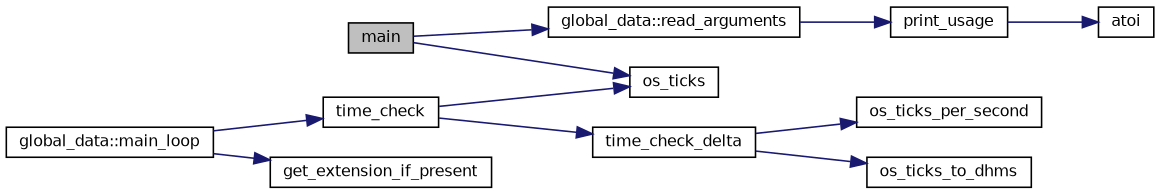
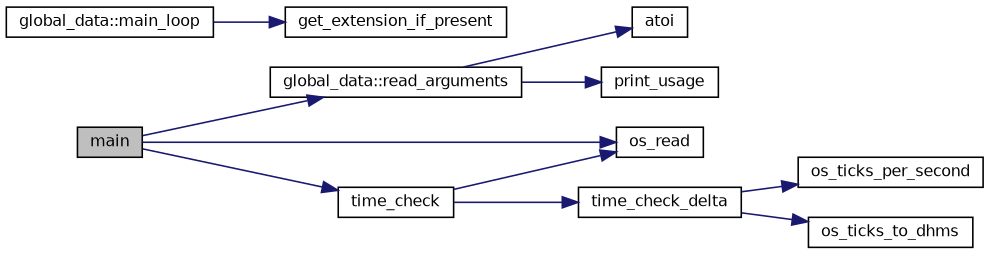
(1045, 22) -> (540, 49)
(674, 82) -> (660, 142)
(260, 126) -> (233, 168)
